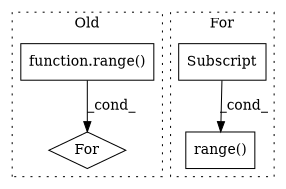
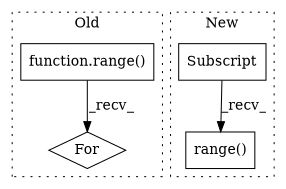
(222, 24) -> (222, 24)
(112, 106) -> (112, 106)
(244, 106) -> (244, 106)
